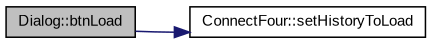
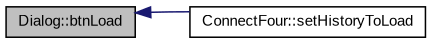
(155, 32) -> (170, 12)
